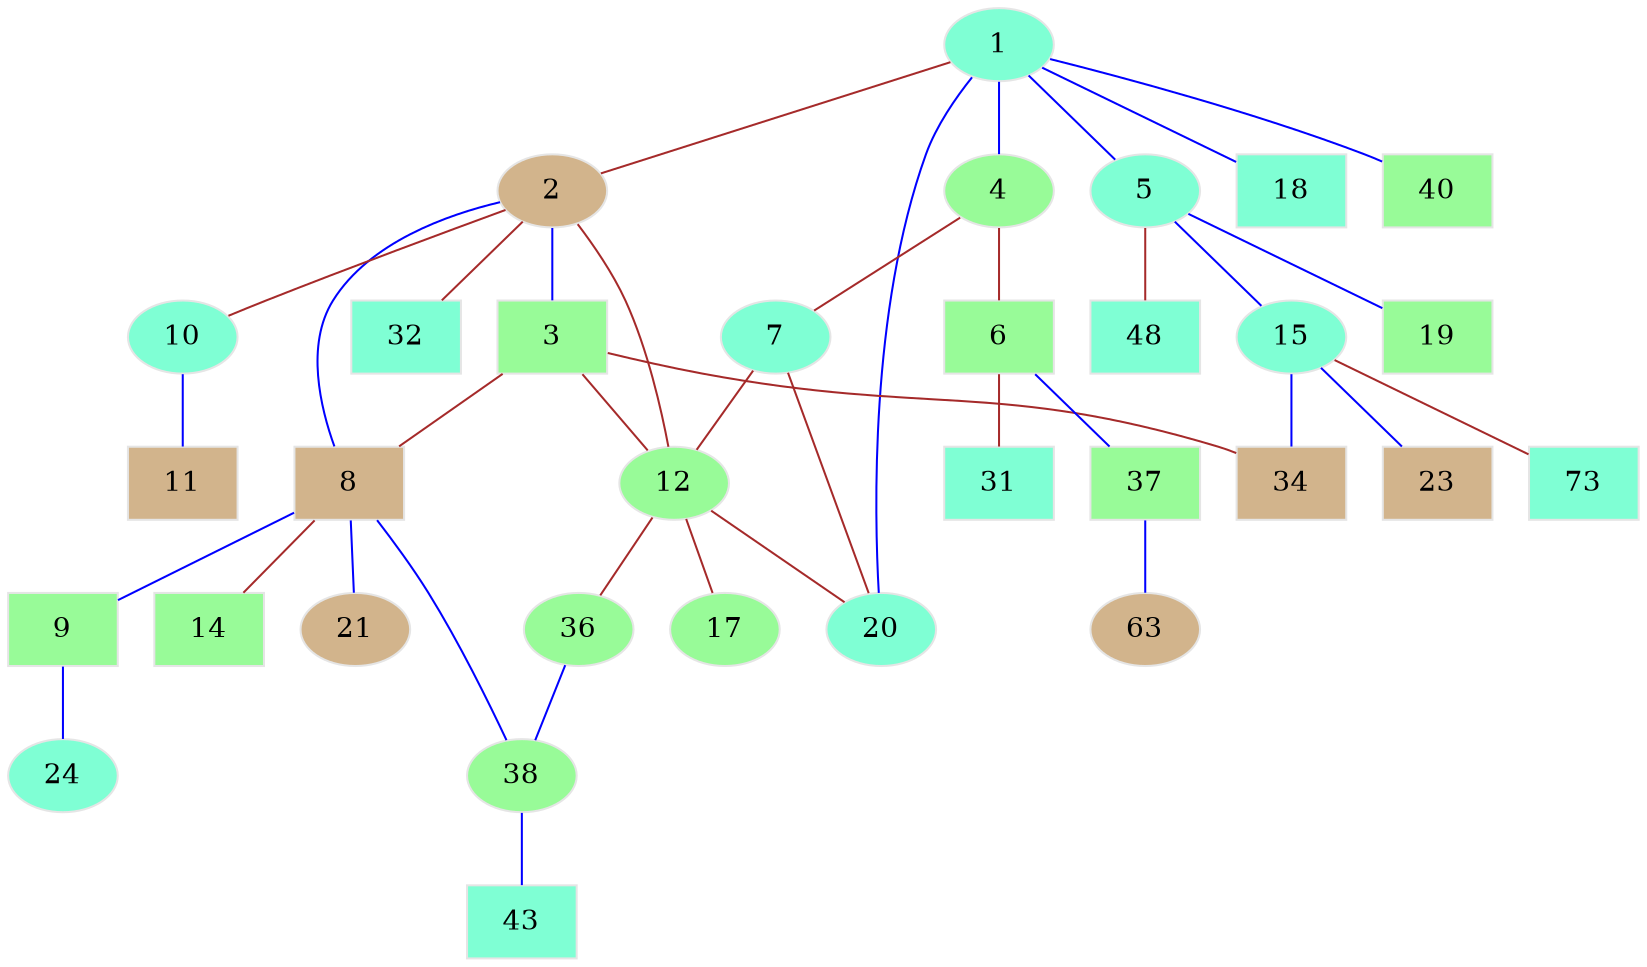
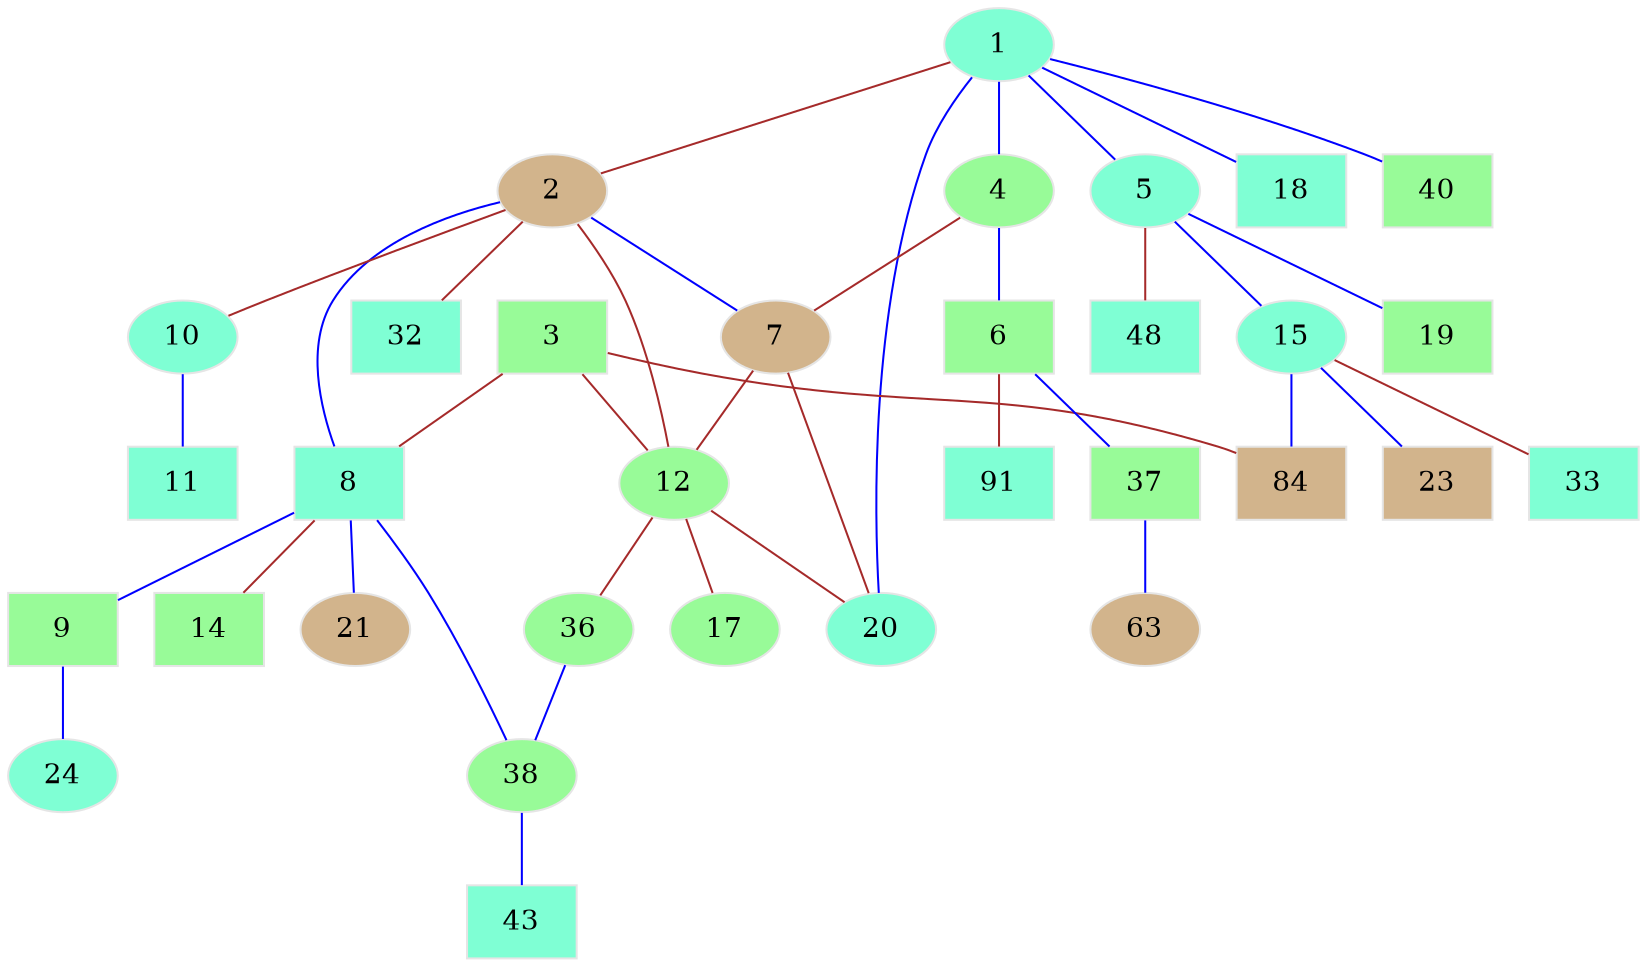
(552, 264) -> (664, 264)
(999, 264) -> (999, 264)
(776, 337) -> (776, 337)
(183, 483) -> (183, 483)
(349, 483) -> (349, 483)
(999, 483) -> (999, 483)
(1291, 483) -> (1291, 483)
(1584, 483) -> (1584, 483)
